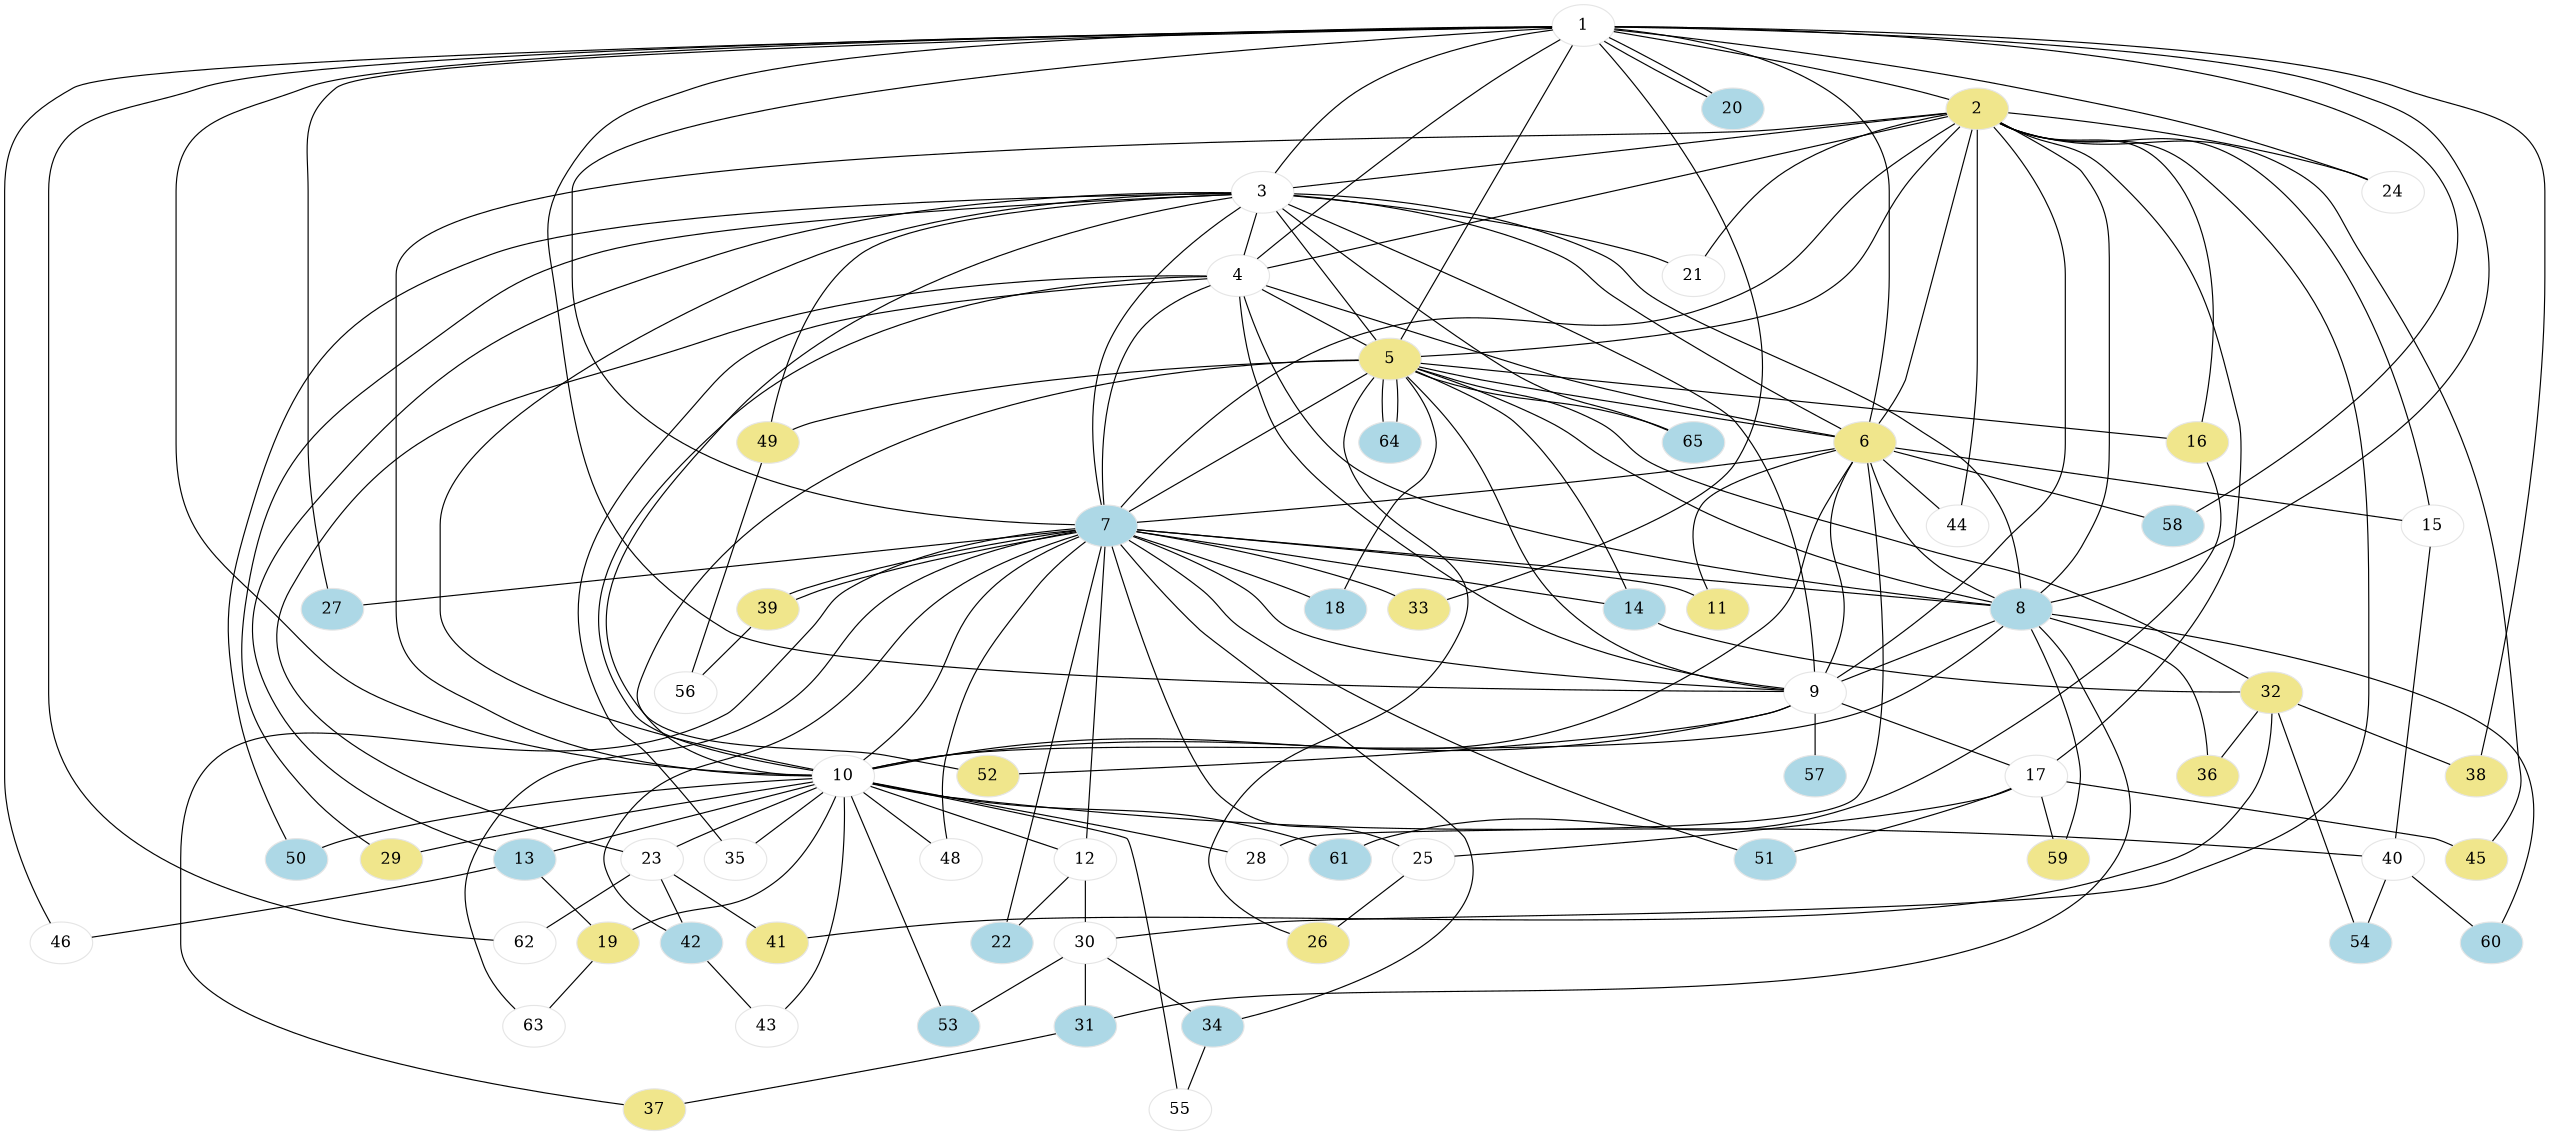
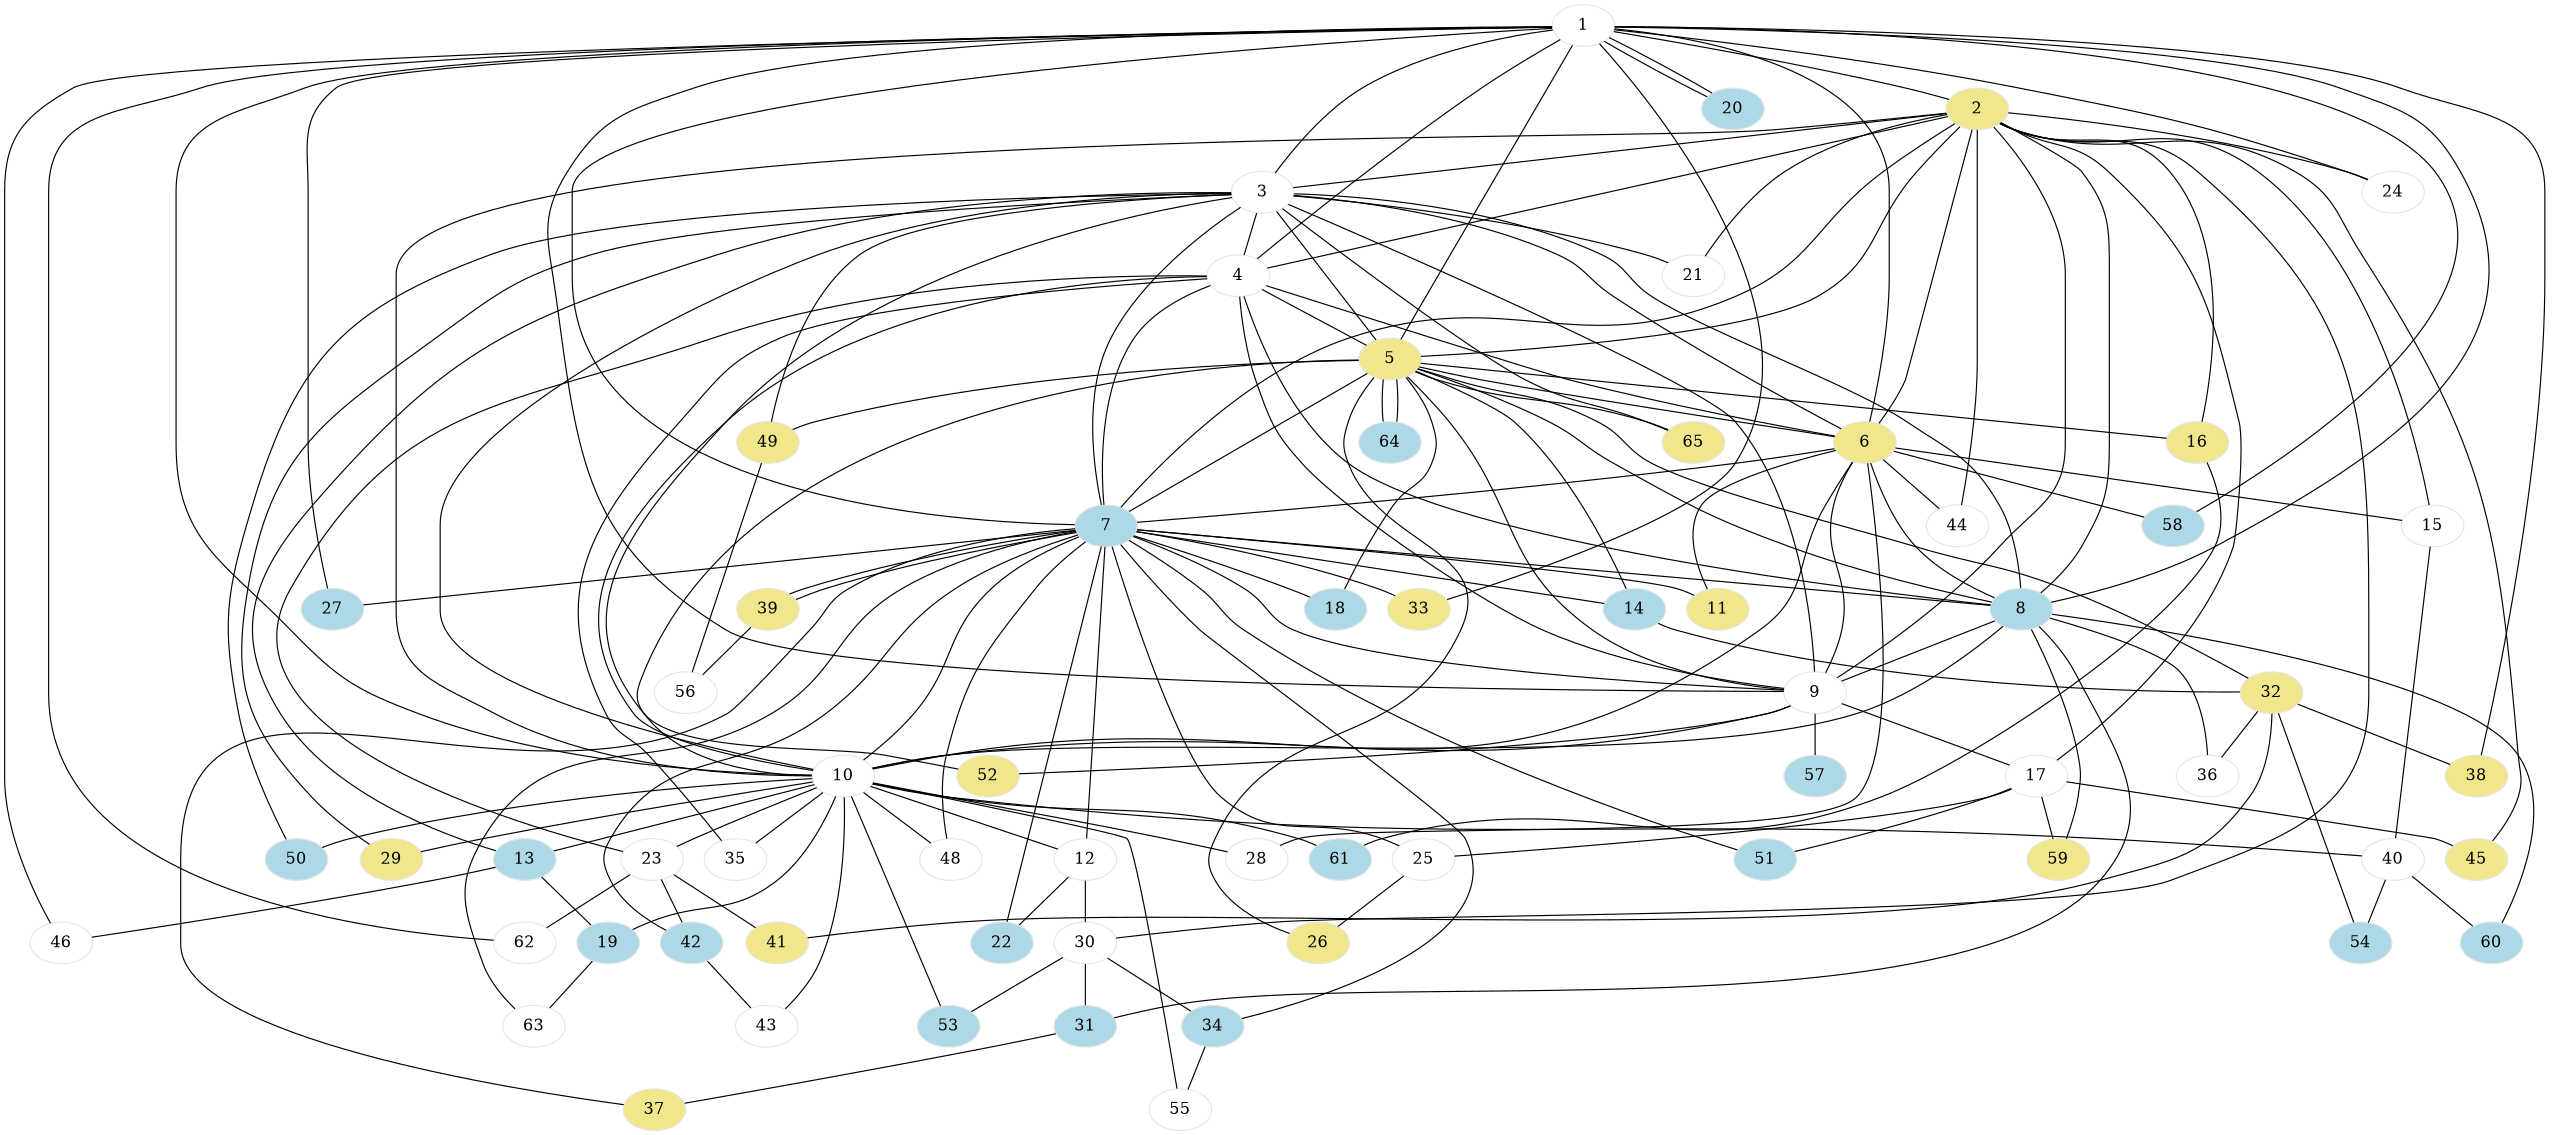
(1693, 442) -> (1693, 442)
(2208, 776) -> (2208, 776)
(608, 943) -> (608, 943)
